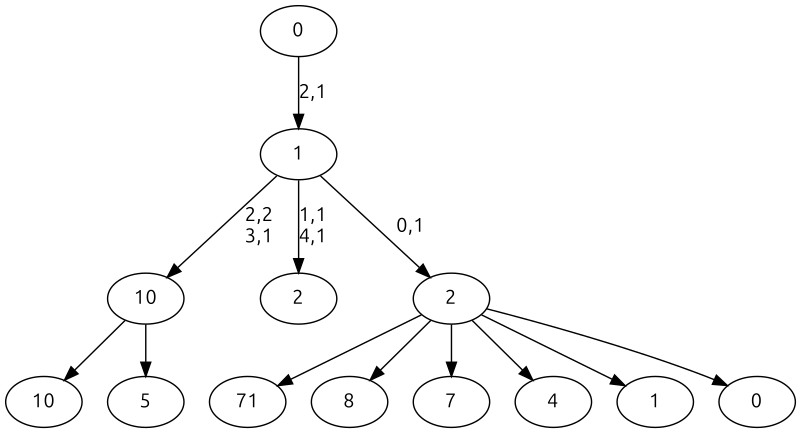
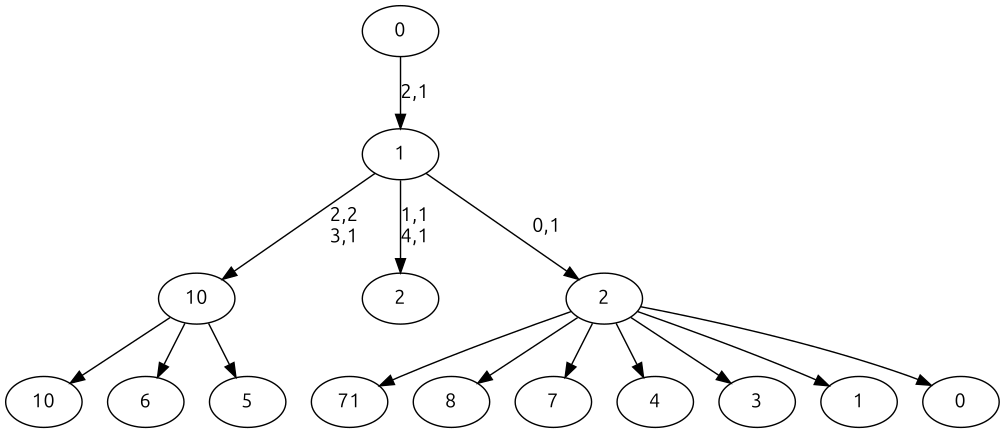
none -> (146, 402)
none -> (757, 402)
